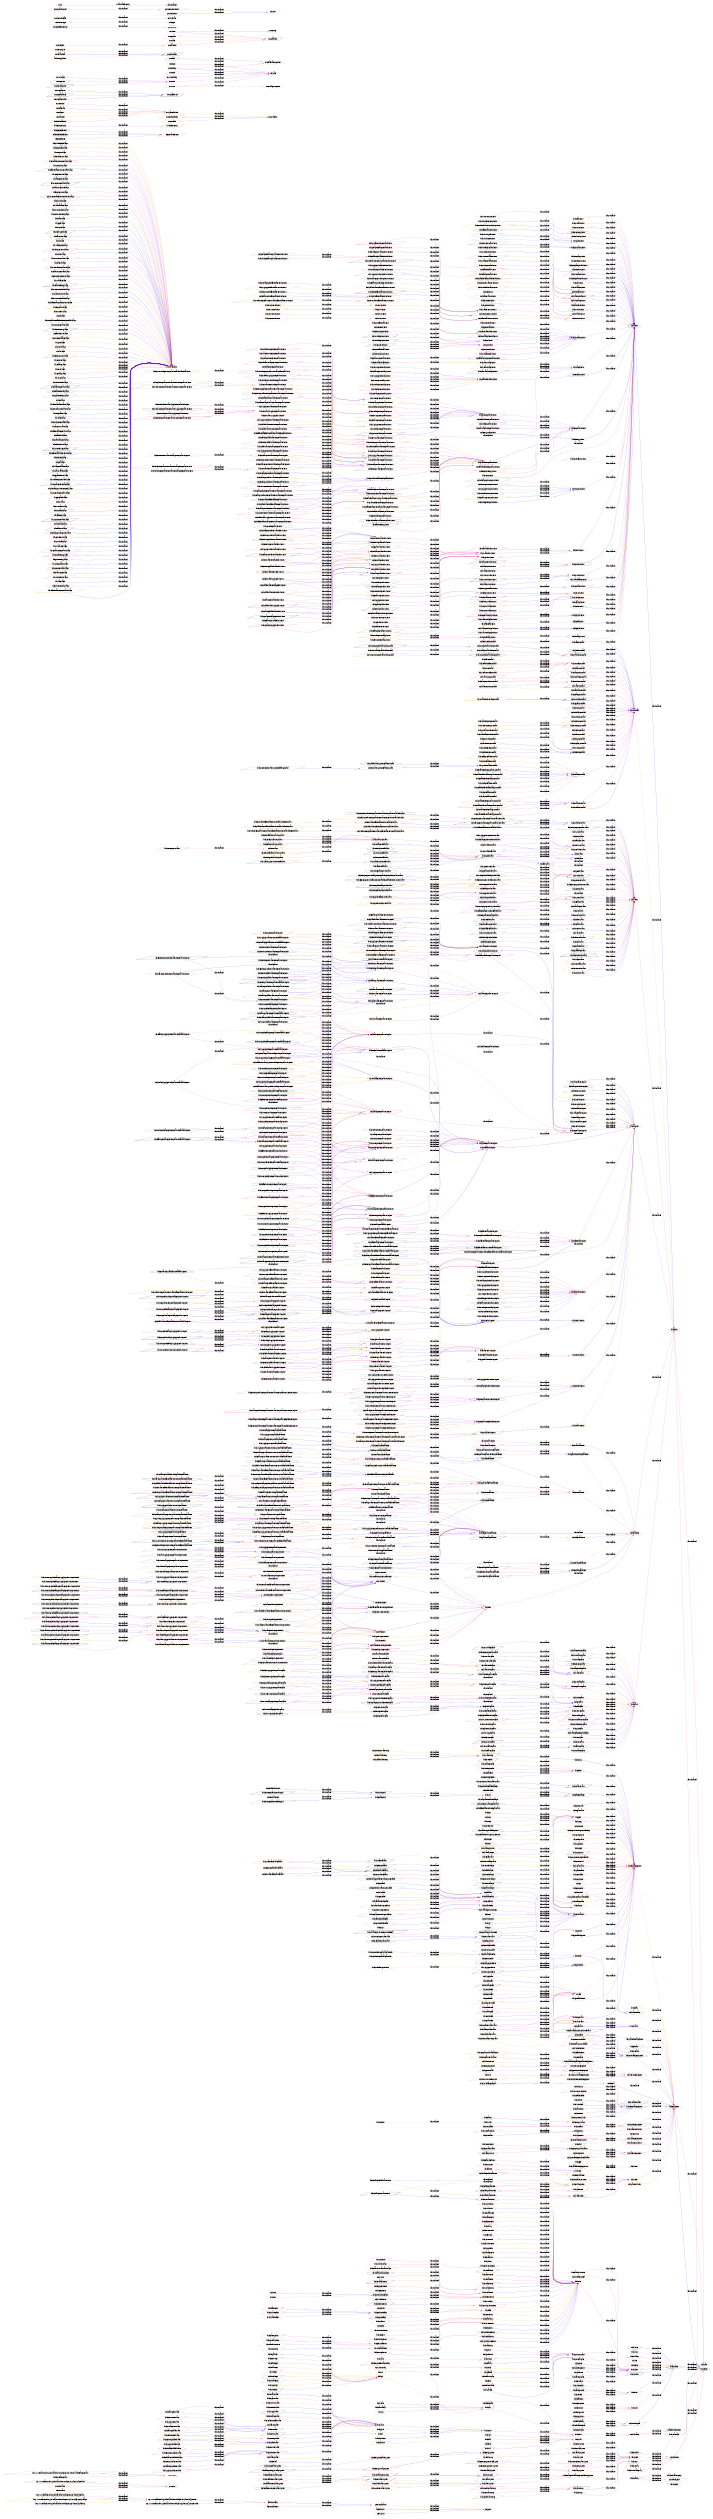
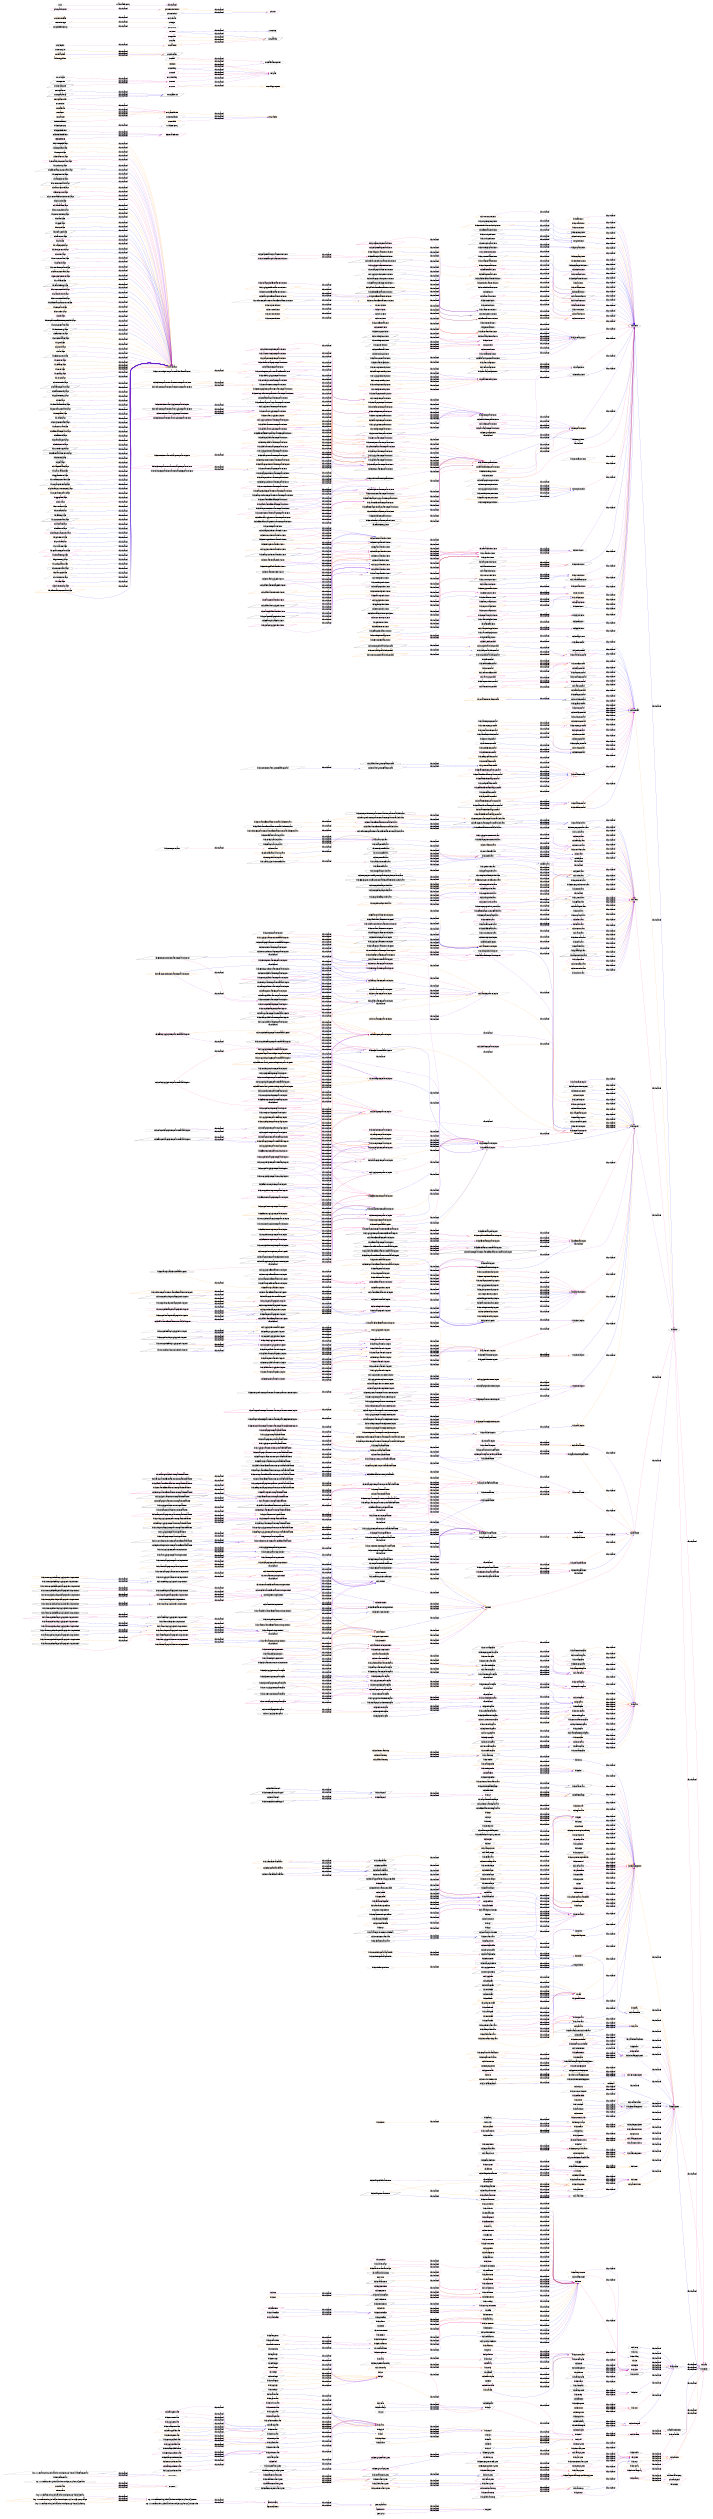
(554, 1855) -> (549, 1846)
